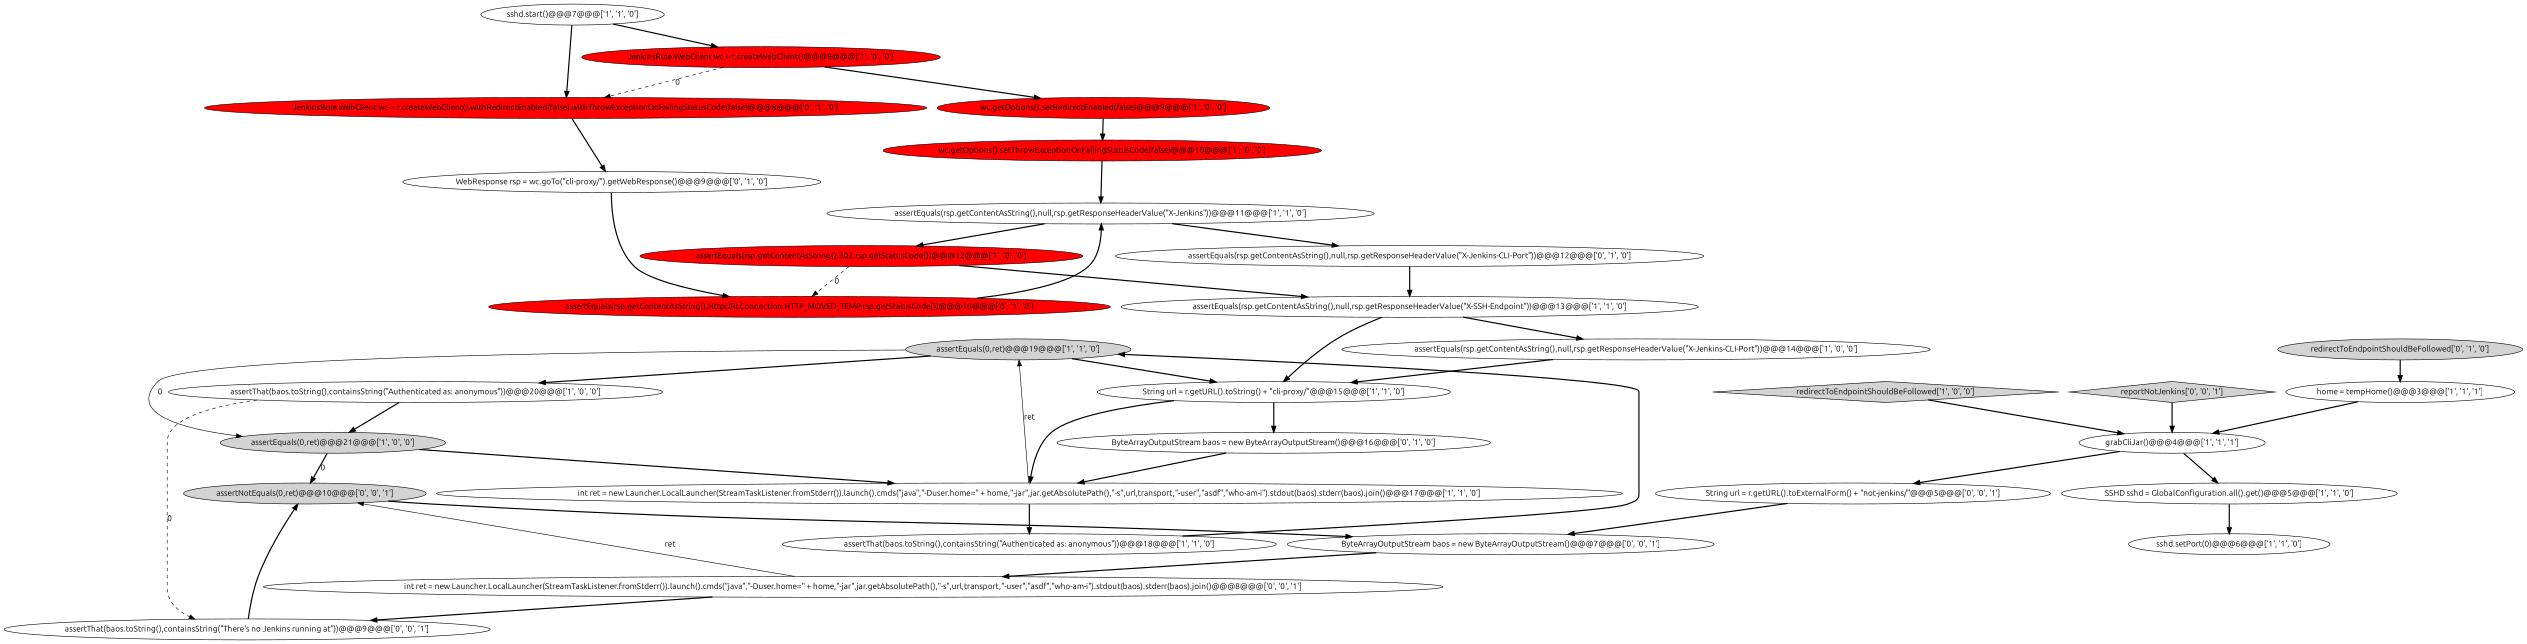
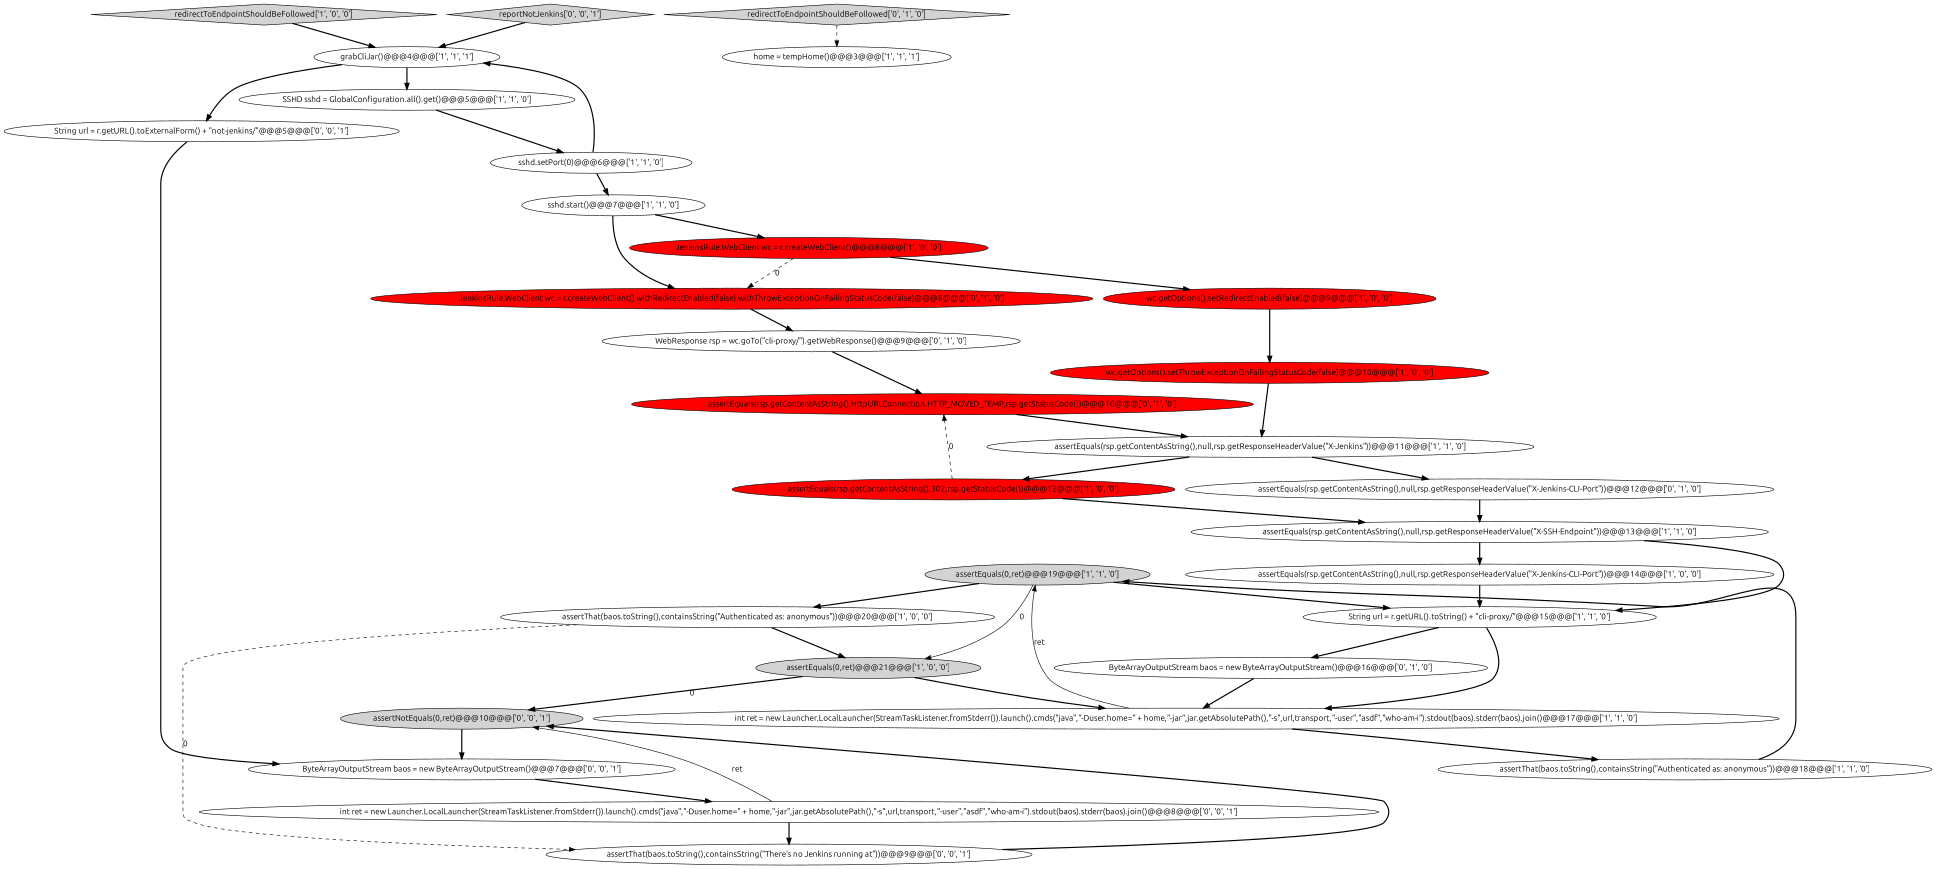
none -> (601, 182)
(2400, 349) -> (837, 15)
(2400, 368) -> (837, 33)
(2288, 417) -> (568, 81)
